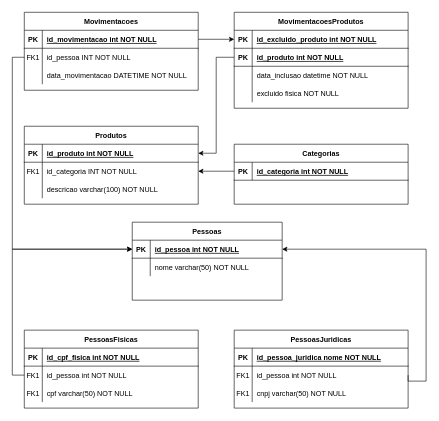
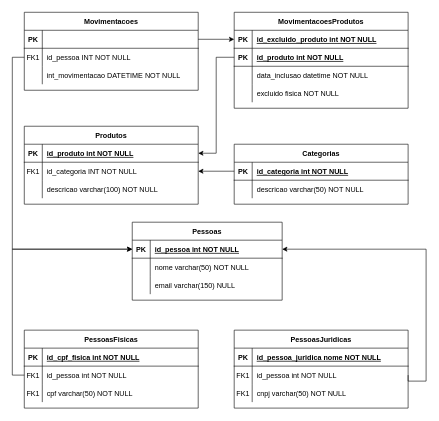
(120, 39) -> none
(114, 76) -> (111, 76)
none -> (330, 189)
none -> (216, 285)
